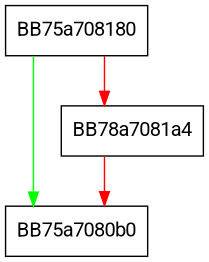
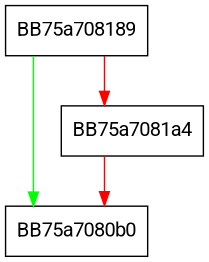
(77, 31) -> (77, 31)
(132, 131) -> (132, 131)
